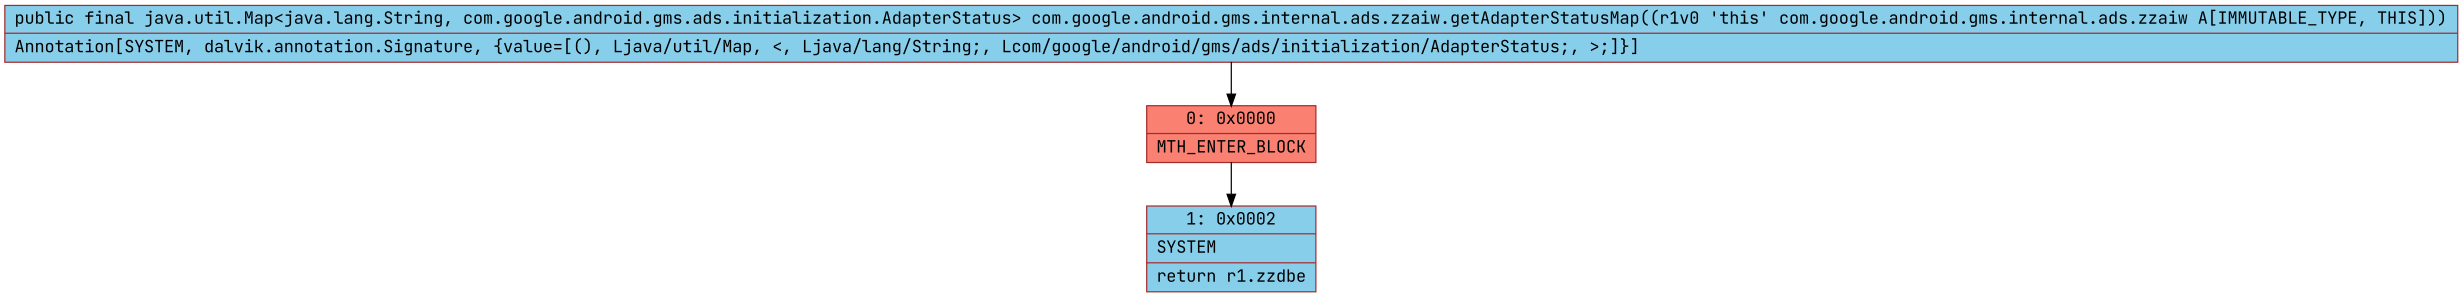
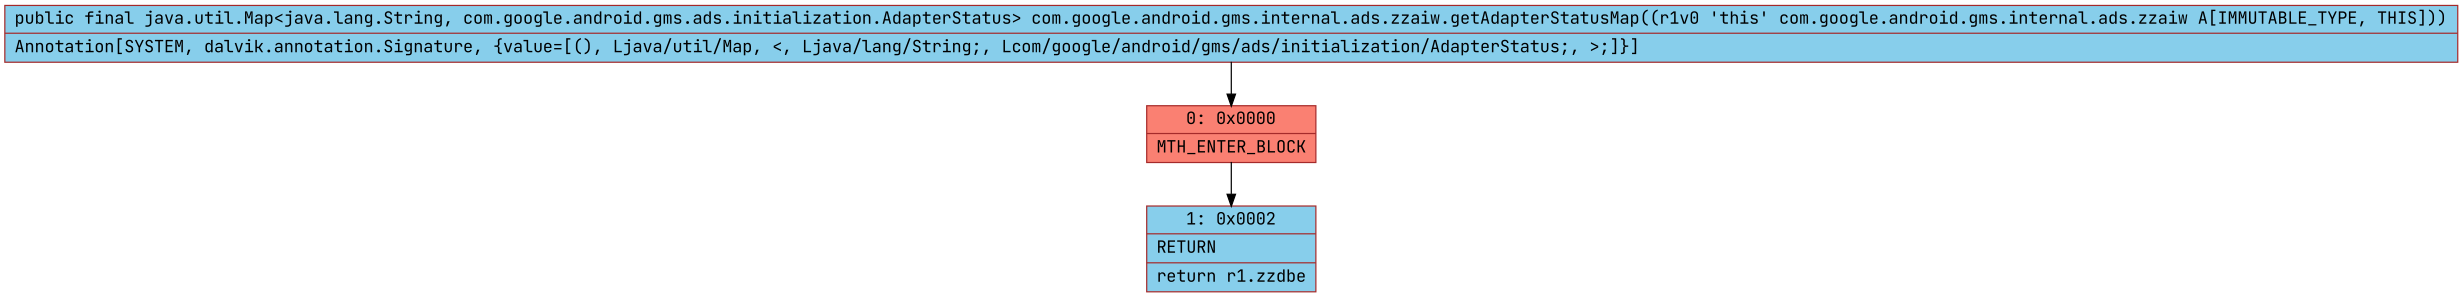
(1187, 248) -> (1187, 248)
